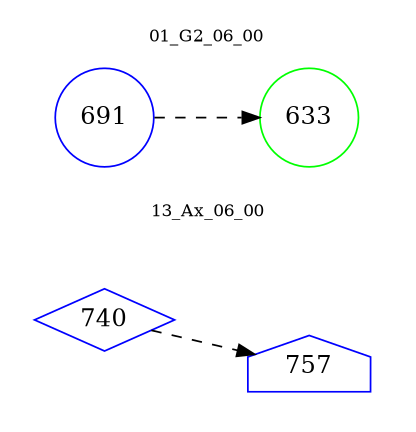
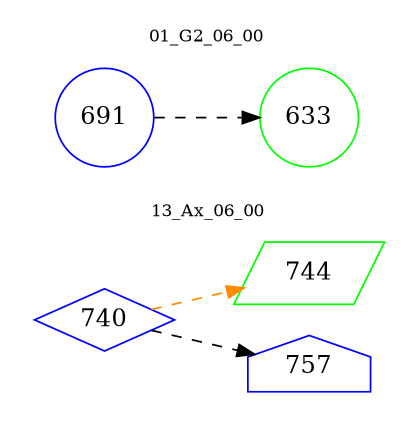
none -> (309, 273)
